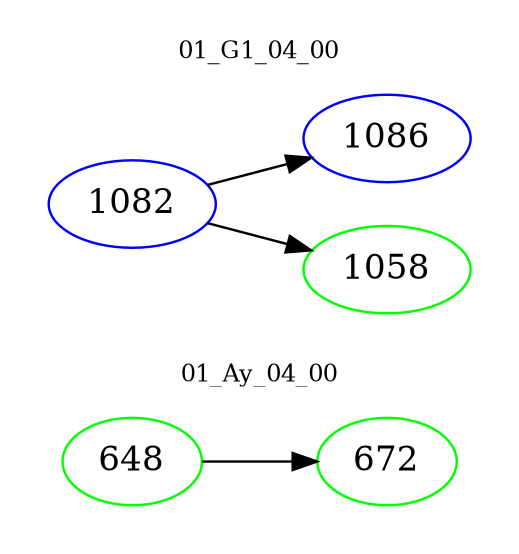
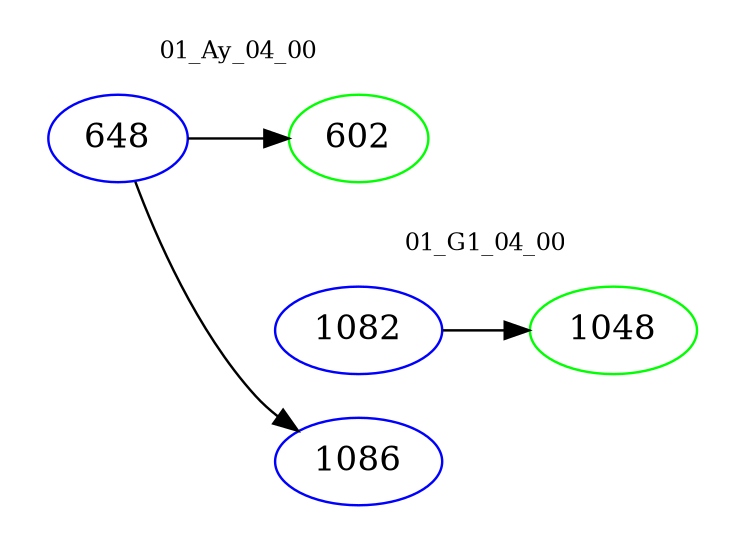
(248, 174) -> (193, 307)
(387, 270) -> (613, 330)
(132, 462) -> (118, 138)
(387, 462) -> (359, 138)
